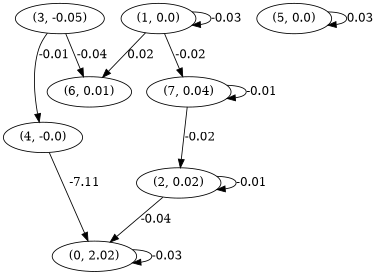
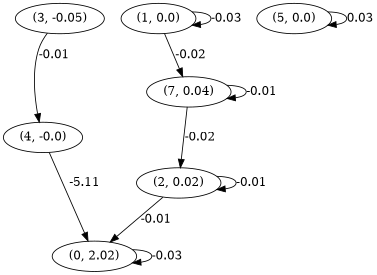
(89, 92) -> none
(85, 183) -> (85, 183)
(156, 220) -> (156, 220)
